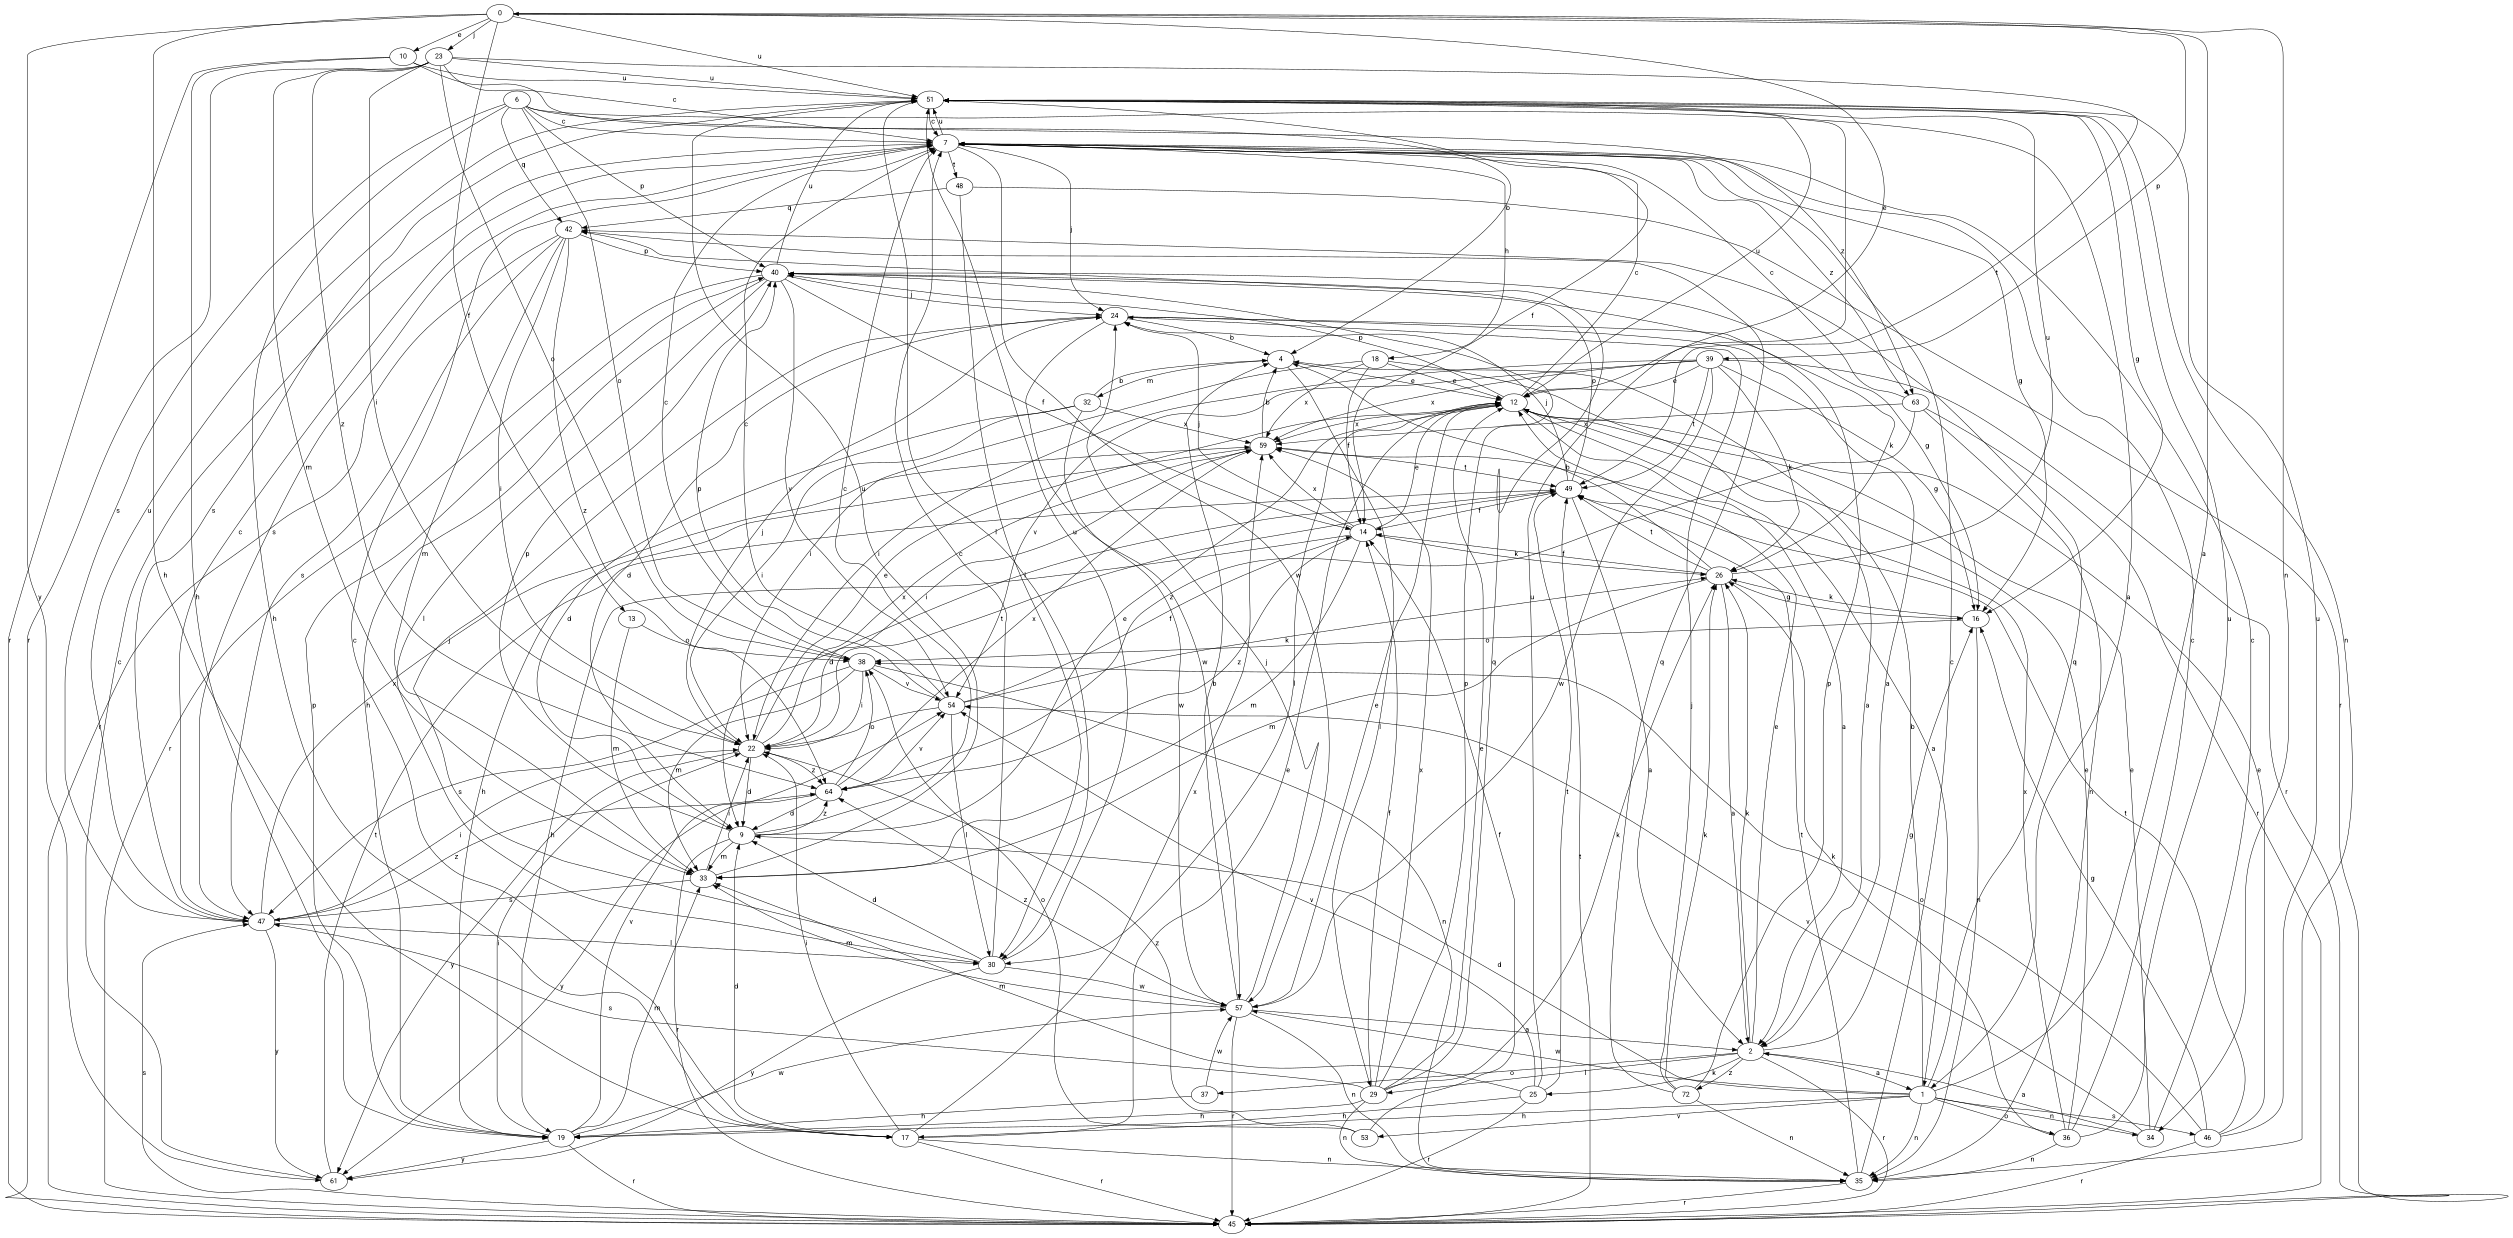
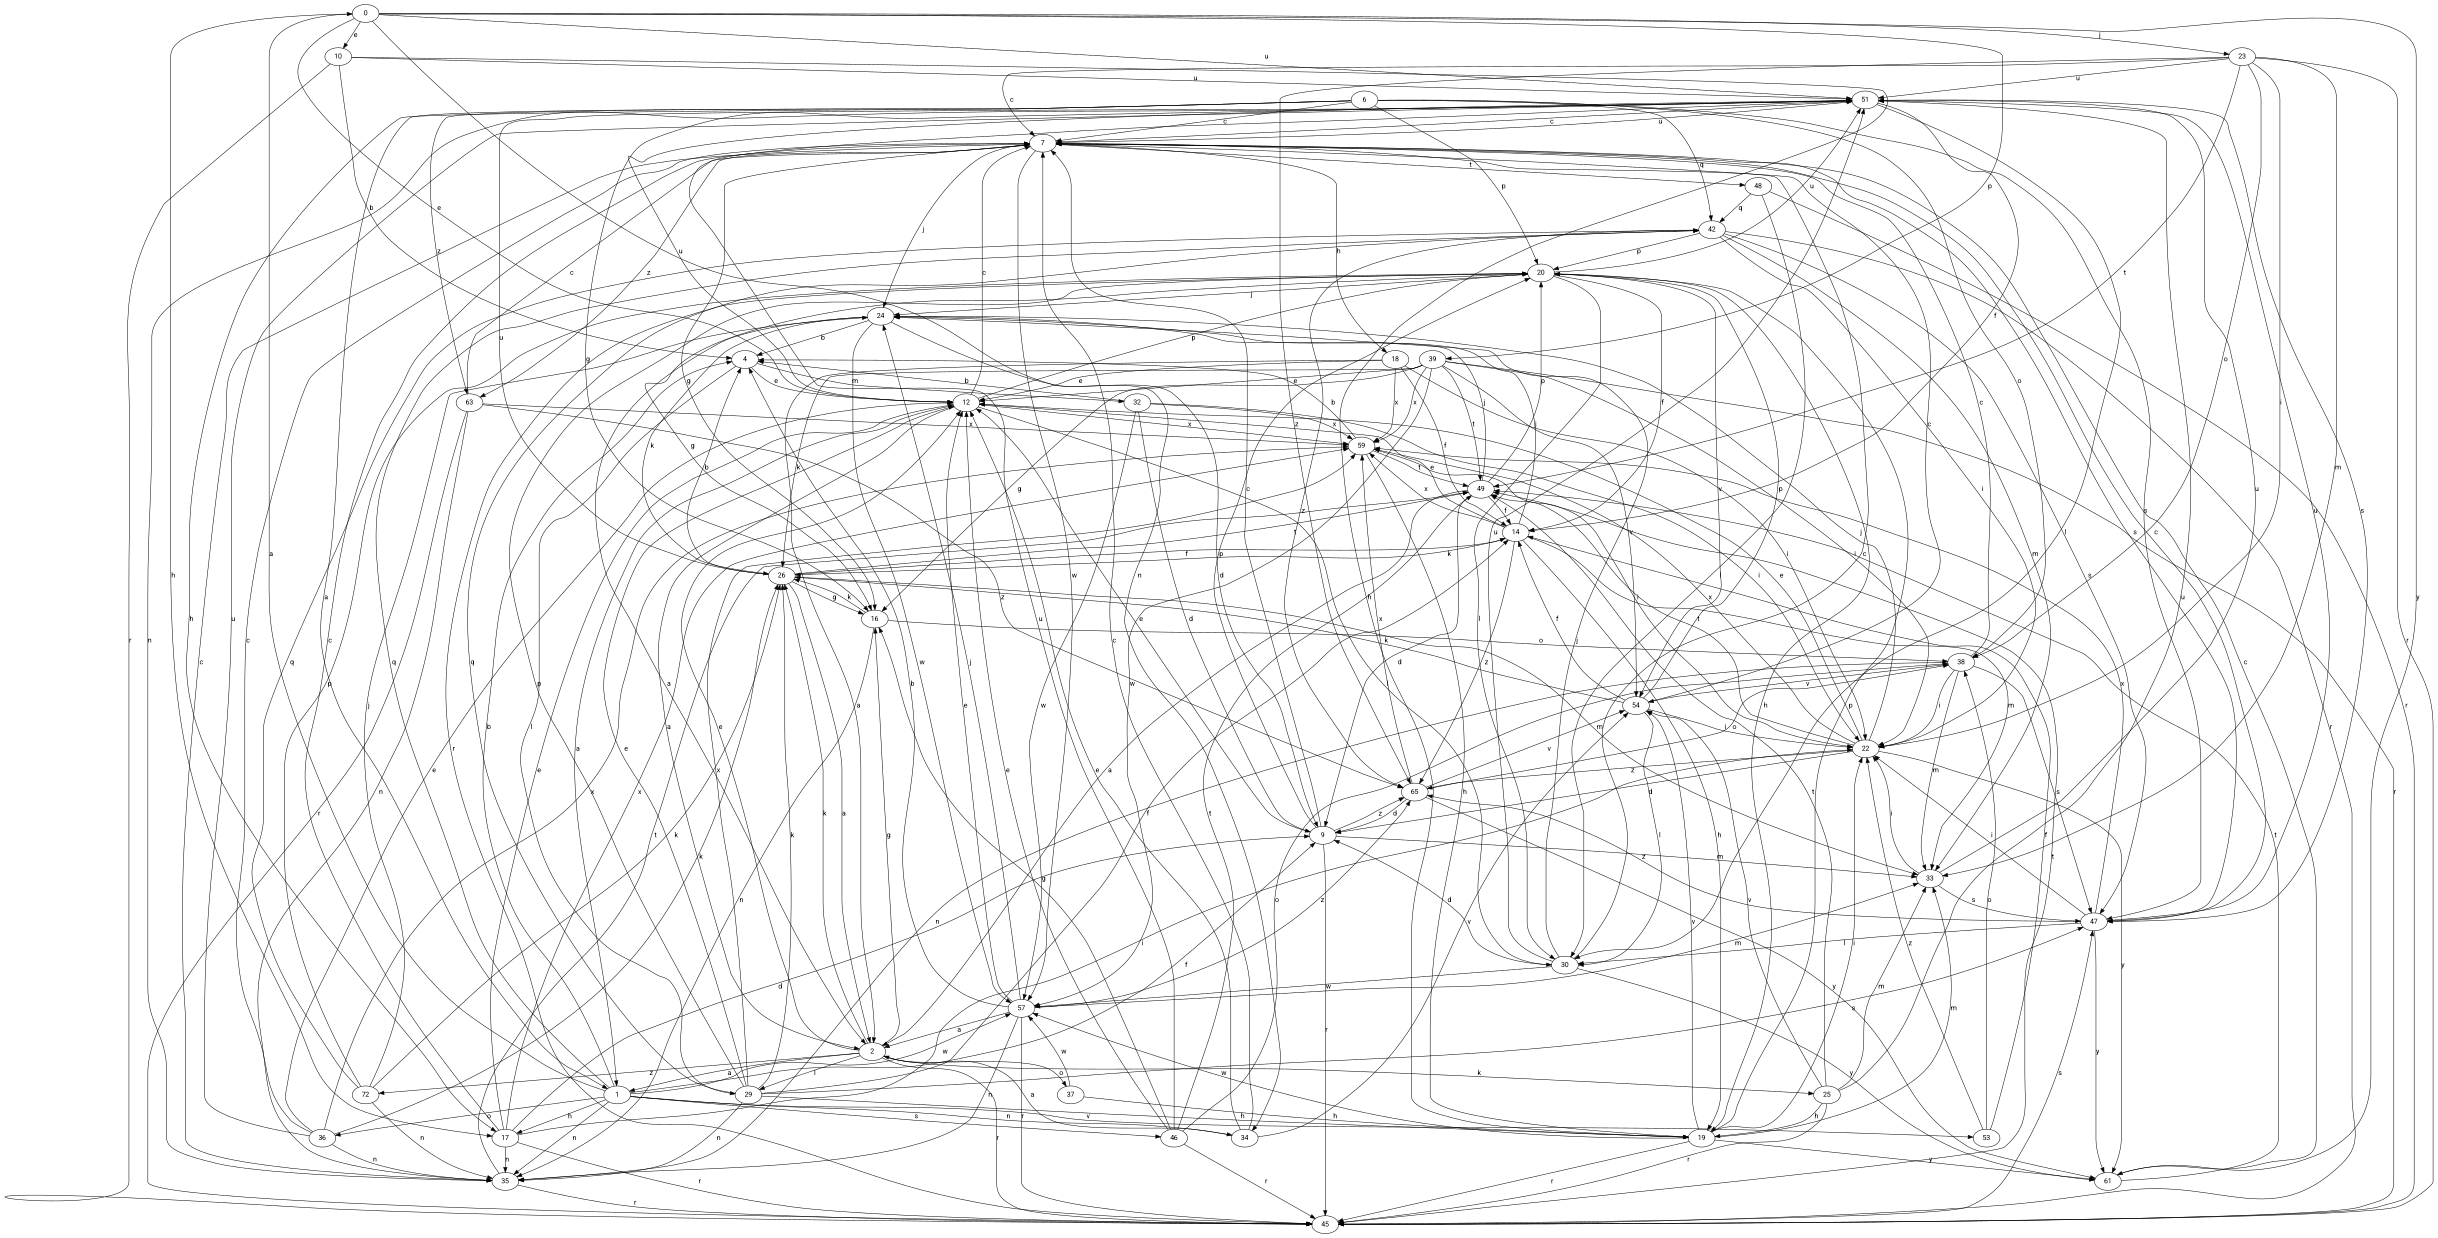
(775, 273) -> (1541, 273)
(632, 619) -> none
(829, 792) -> (1415, 792)
(1500, 965) -> (1186, 965)
